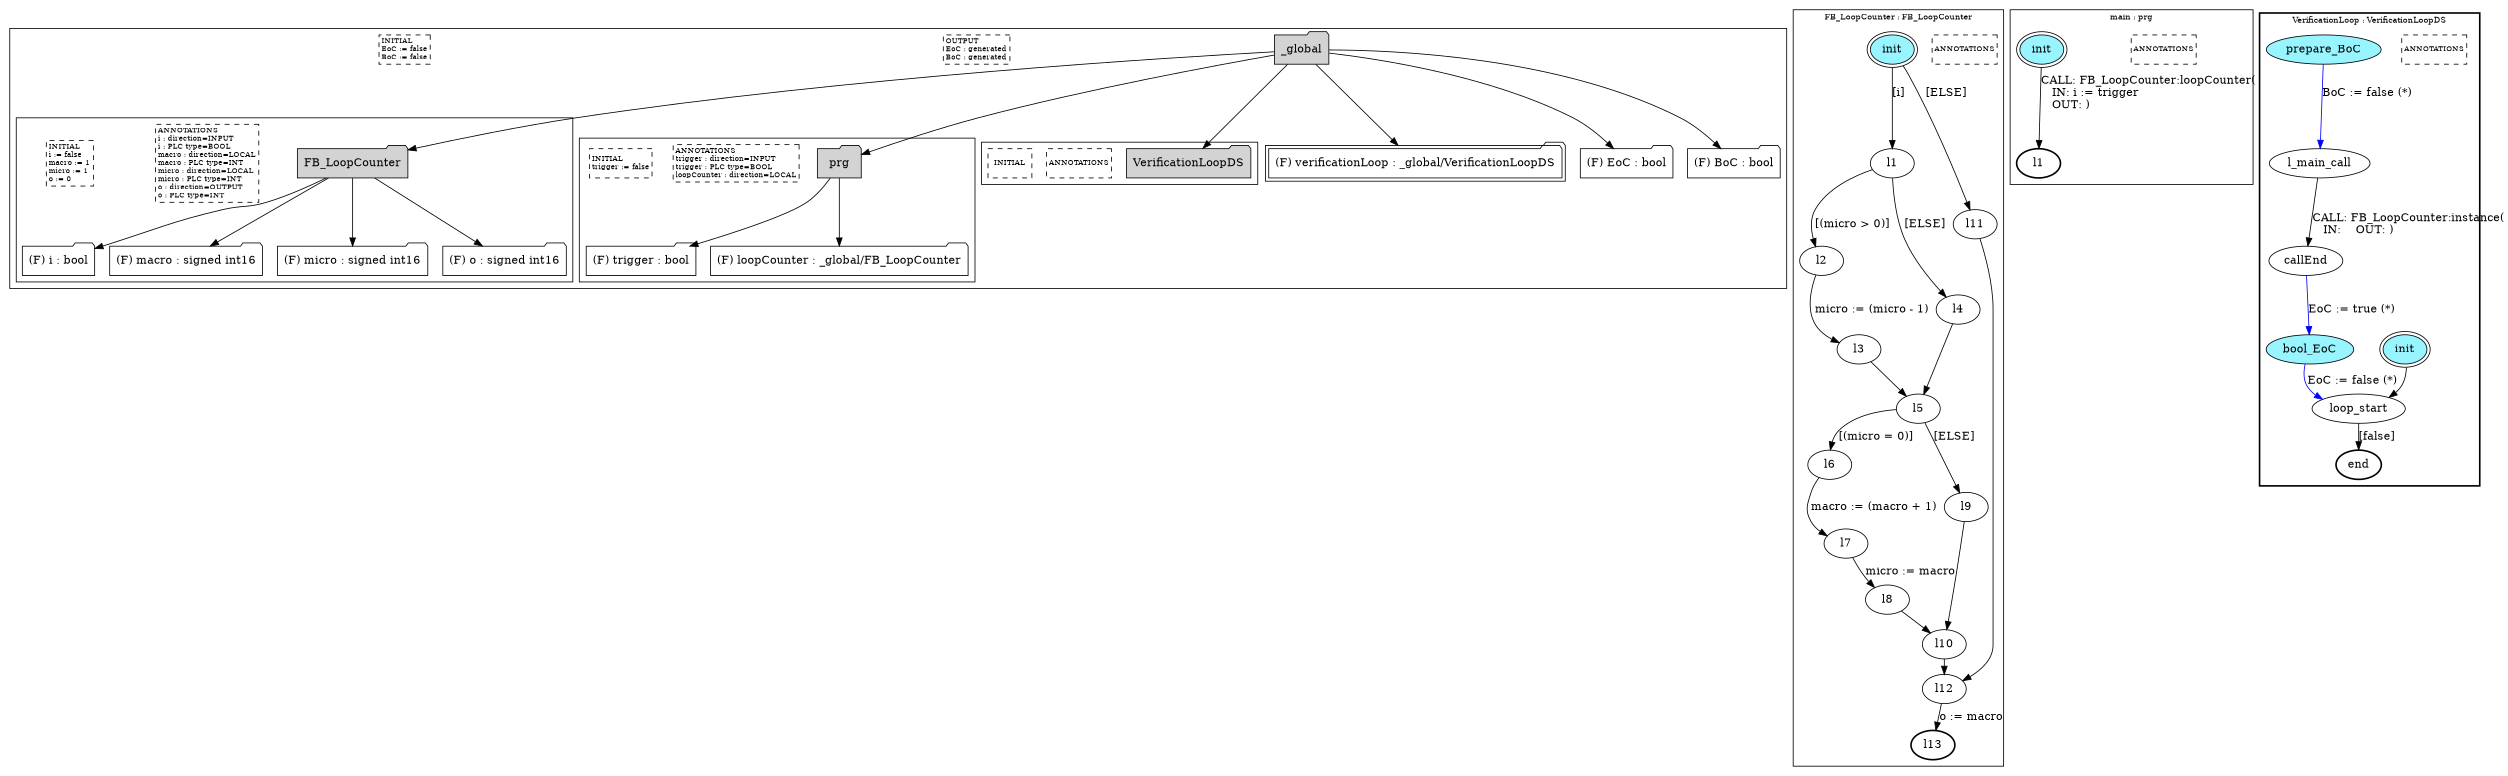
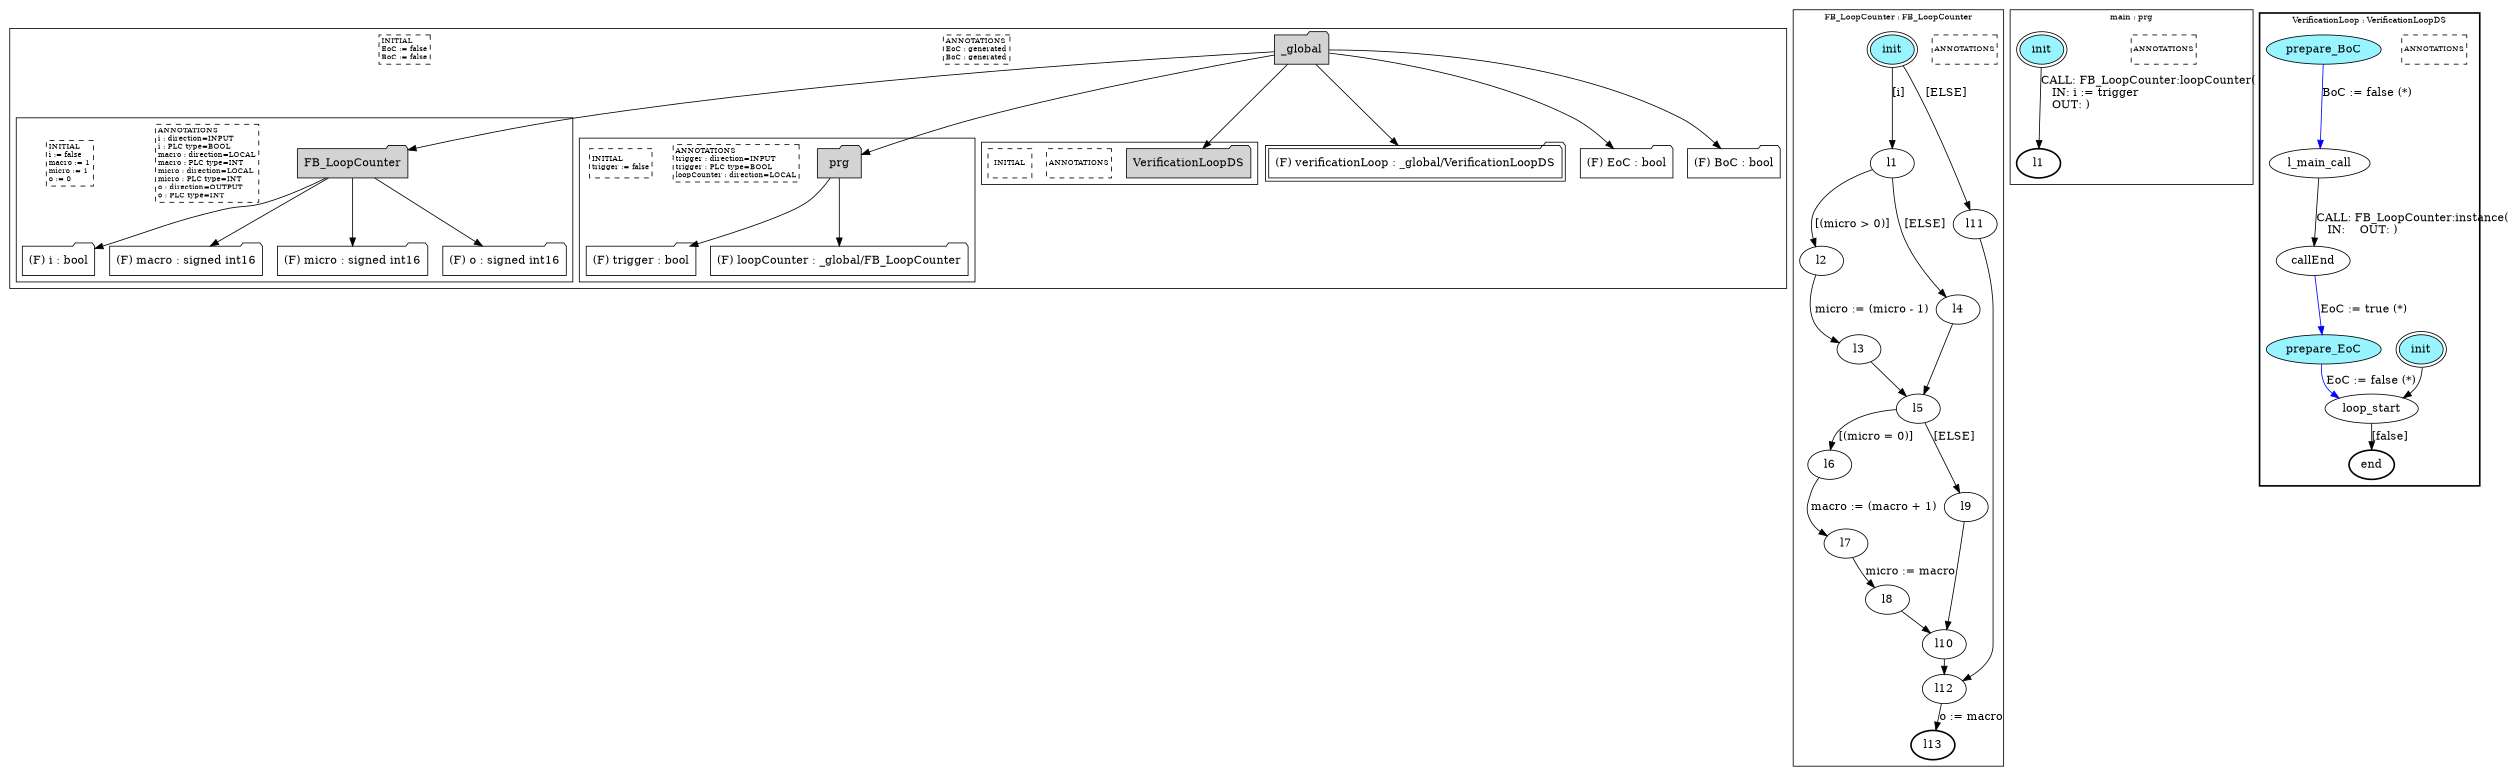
(977, 50) -> (977, 50)
(2310, 349) -> (2324, 349)
